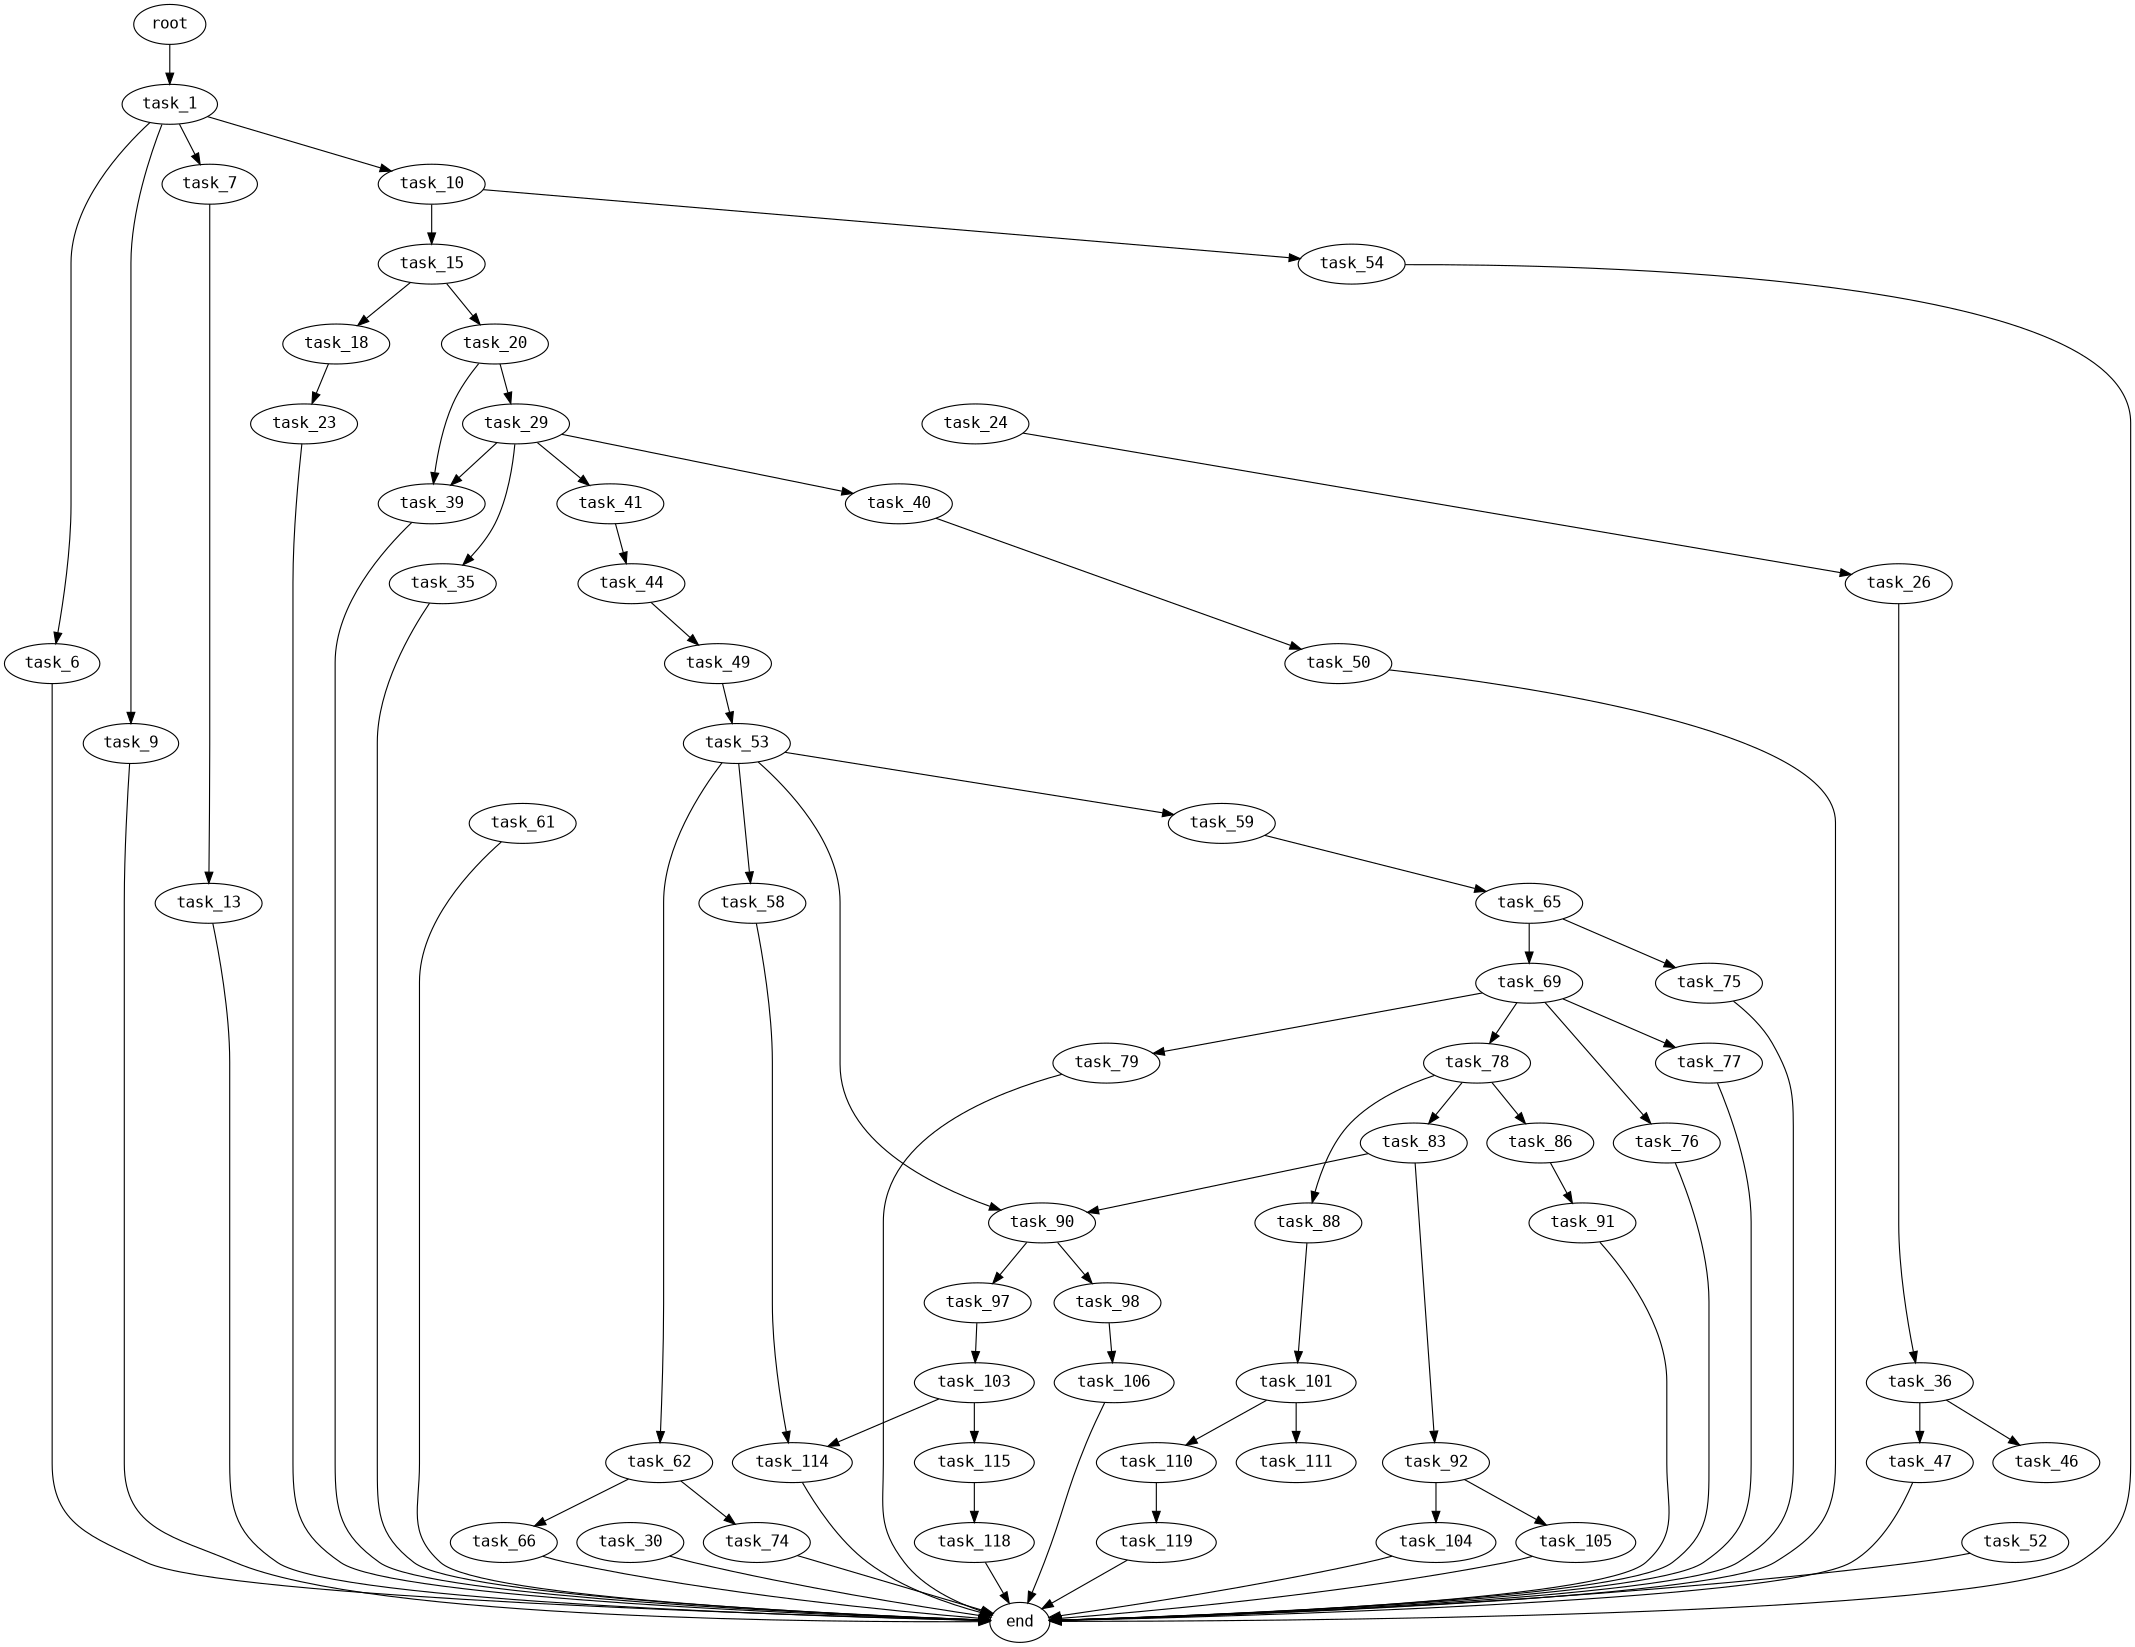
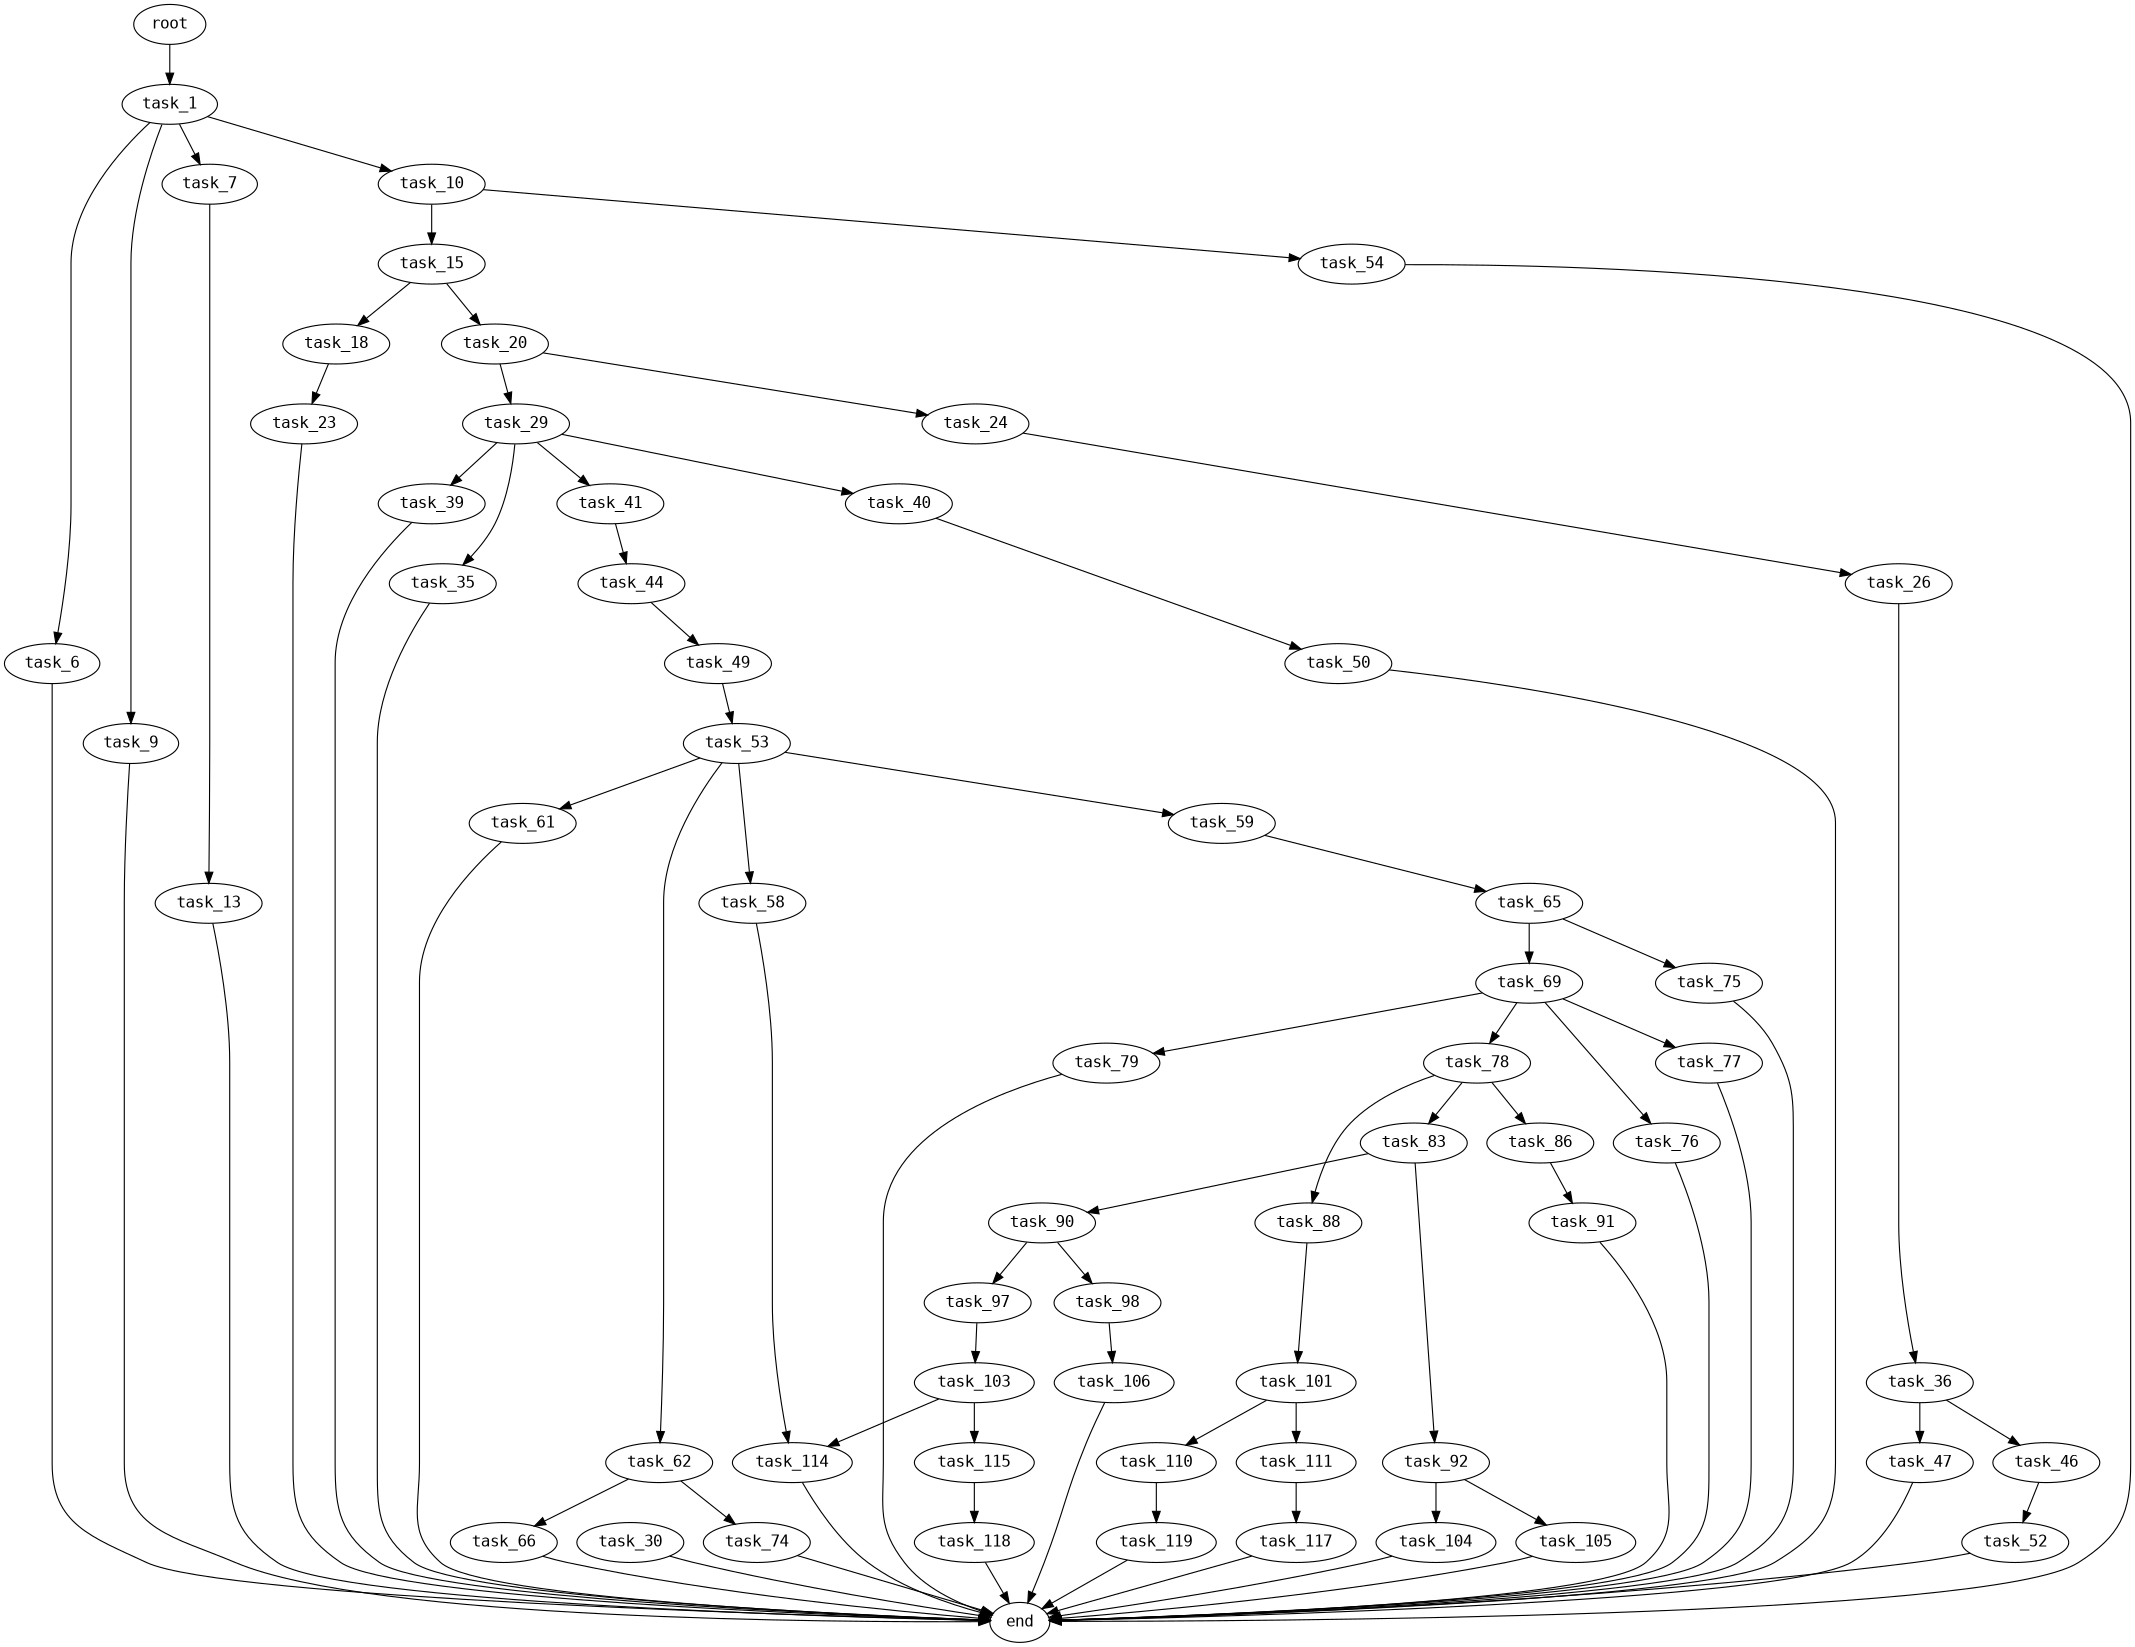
(449, 415) -> (730, 383)
(840, 1009) -> (635, 781)
none -> (2033, 1497)
none -> (1296, 1543)
